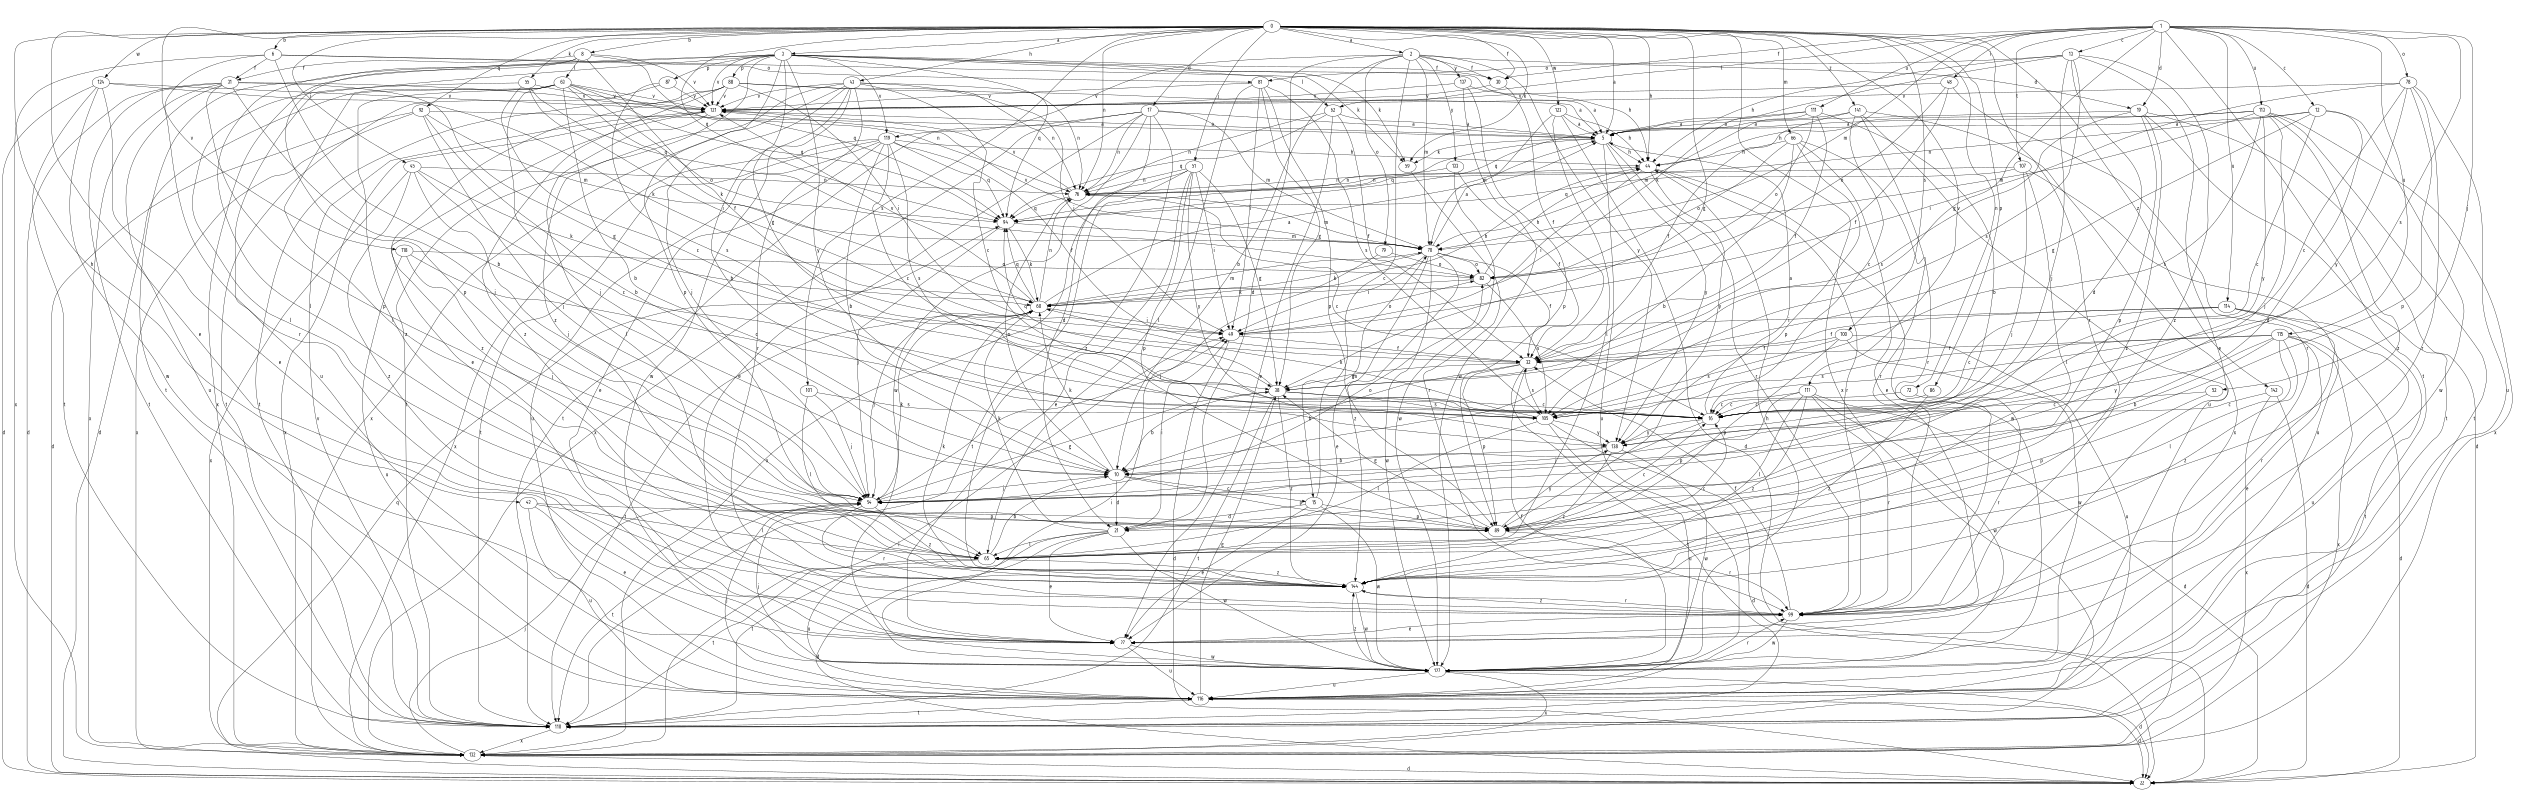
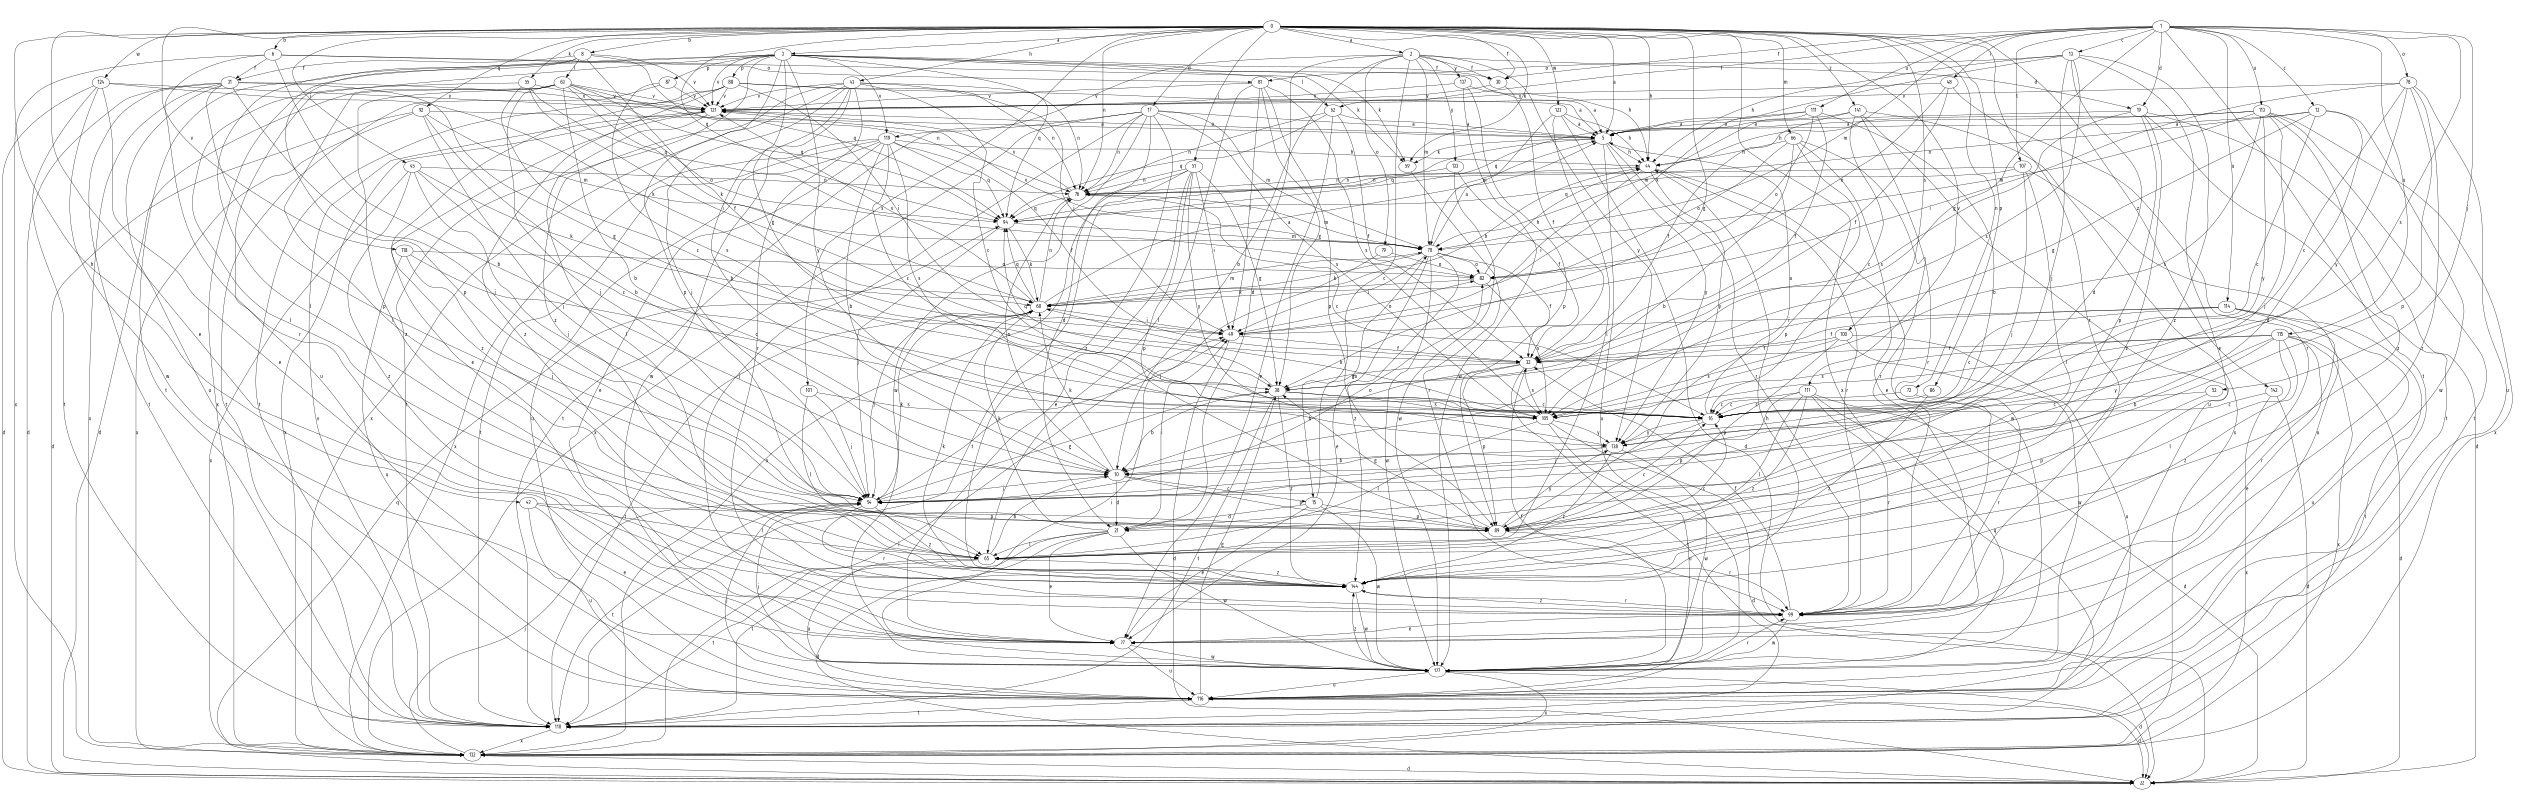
none -> (1349, 278)
(739, 377) -> (739, 377)
(1995, 531) -> (1995, 531)
